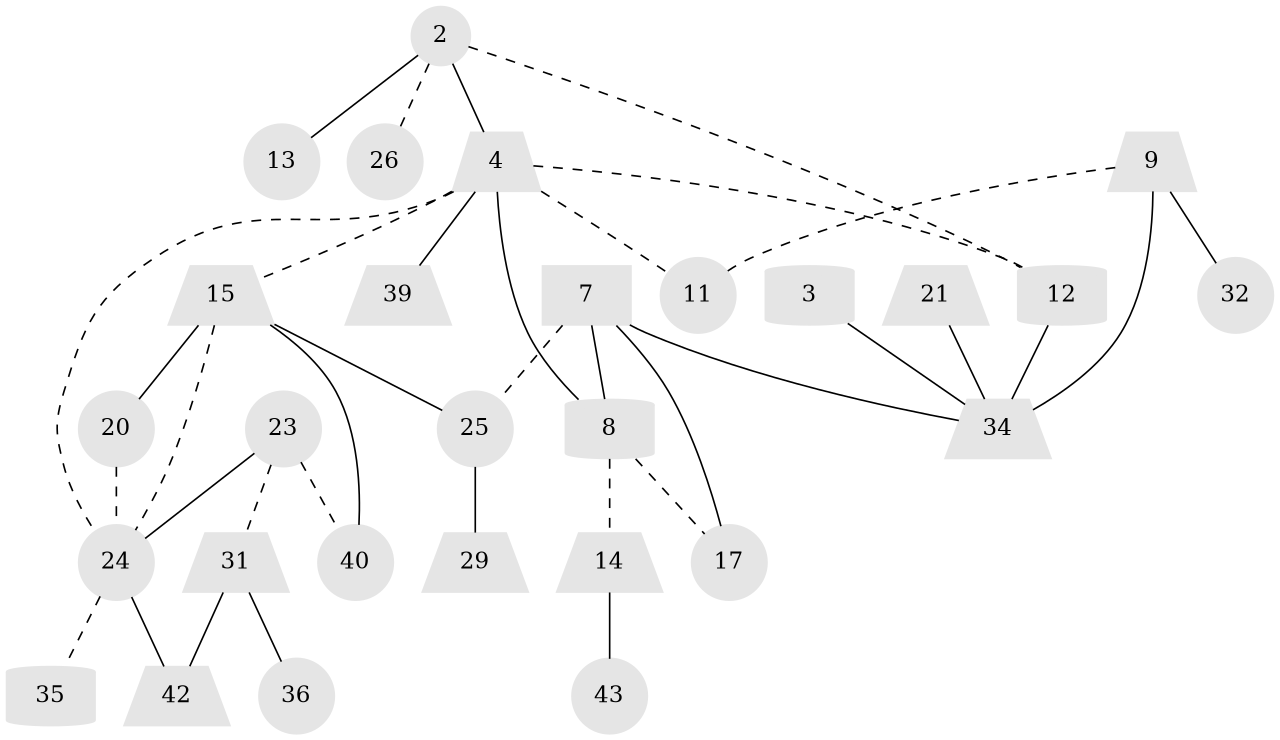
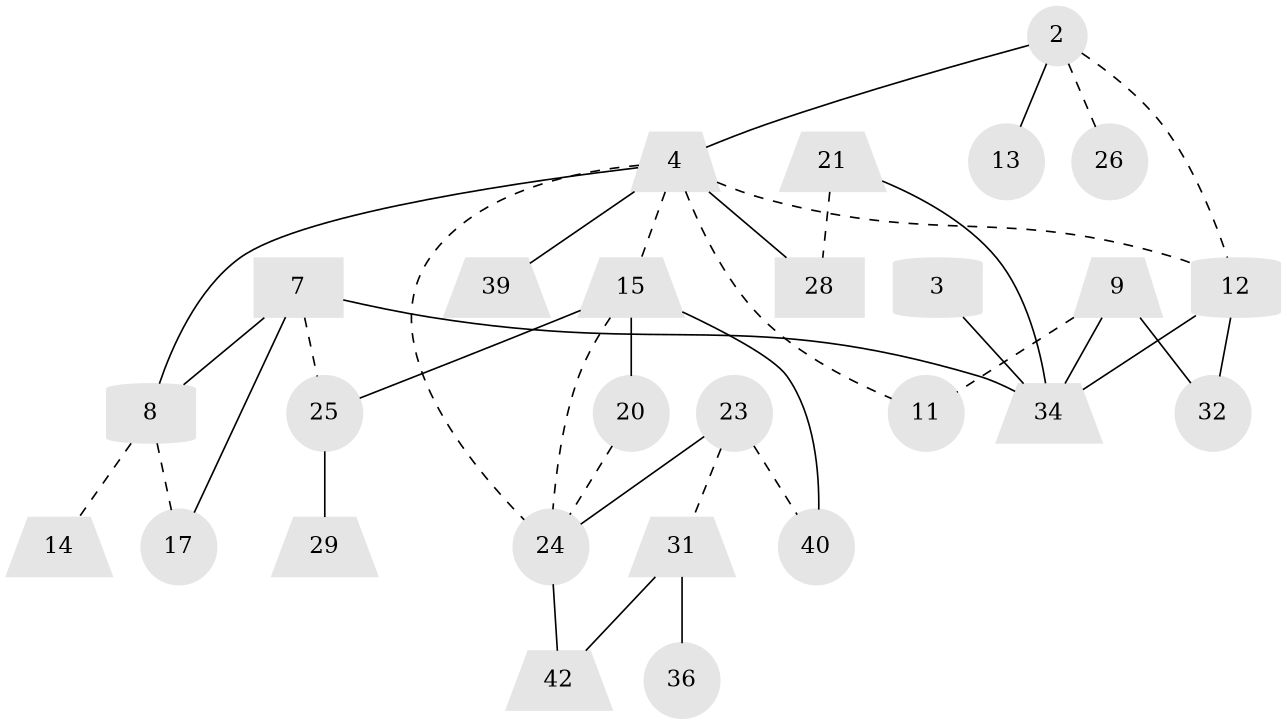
none -> (820, 288)
none -> (1225, 347)
(51, 696) -> none
(610, 696) -> none
